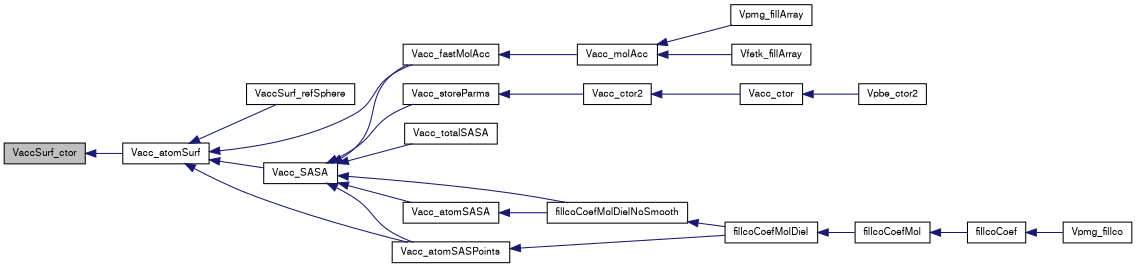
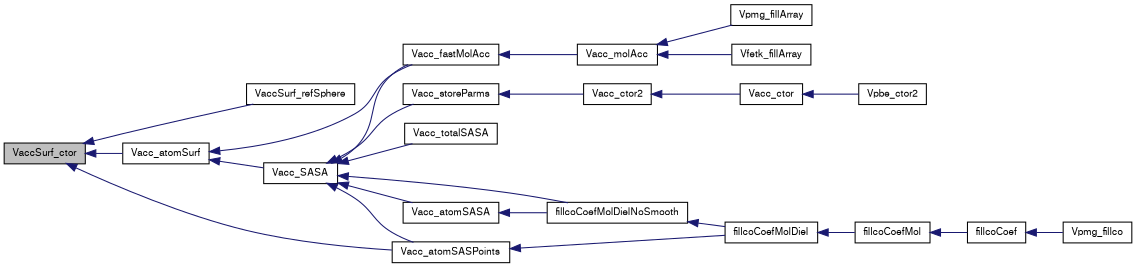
(238, 122) -> (173, 122)
(299, 211) -> (229, 226)
